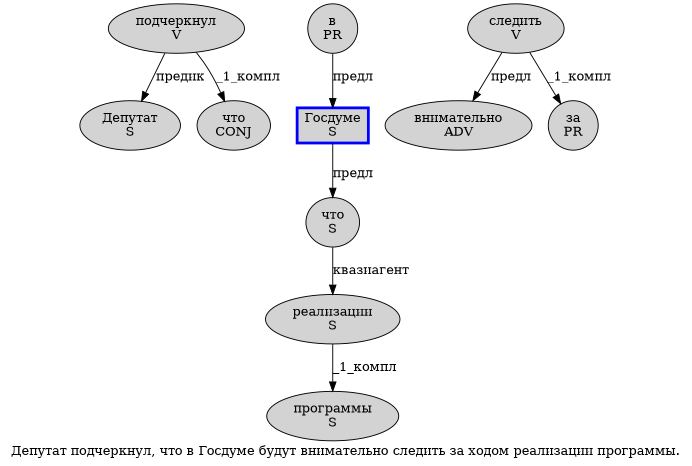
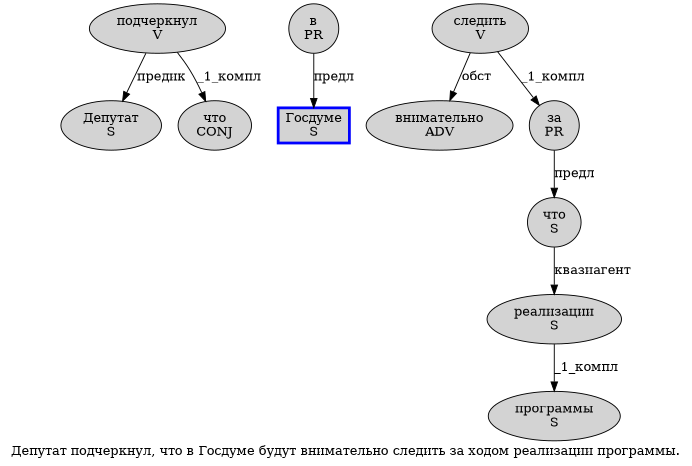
(511, 77) -> (477, 77)
(333, 166) -> (554, 169)
